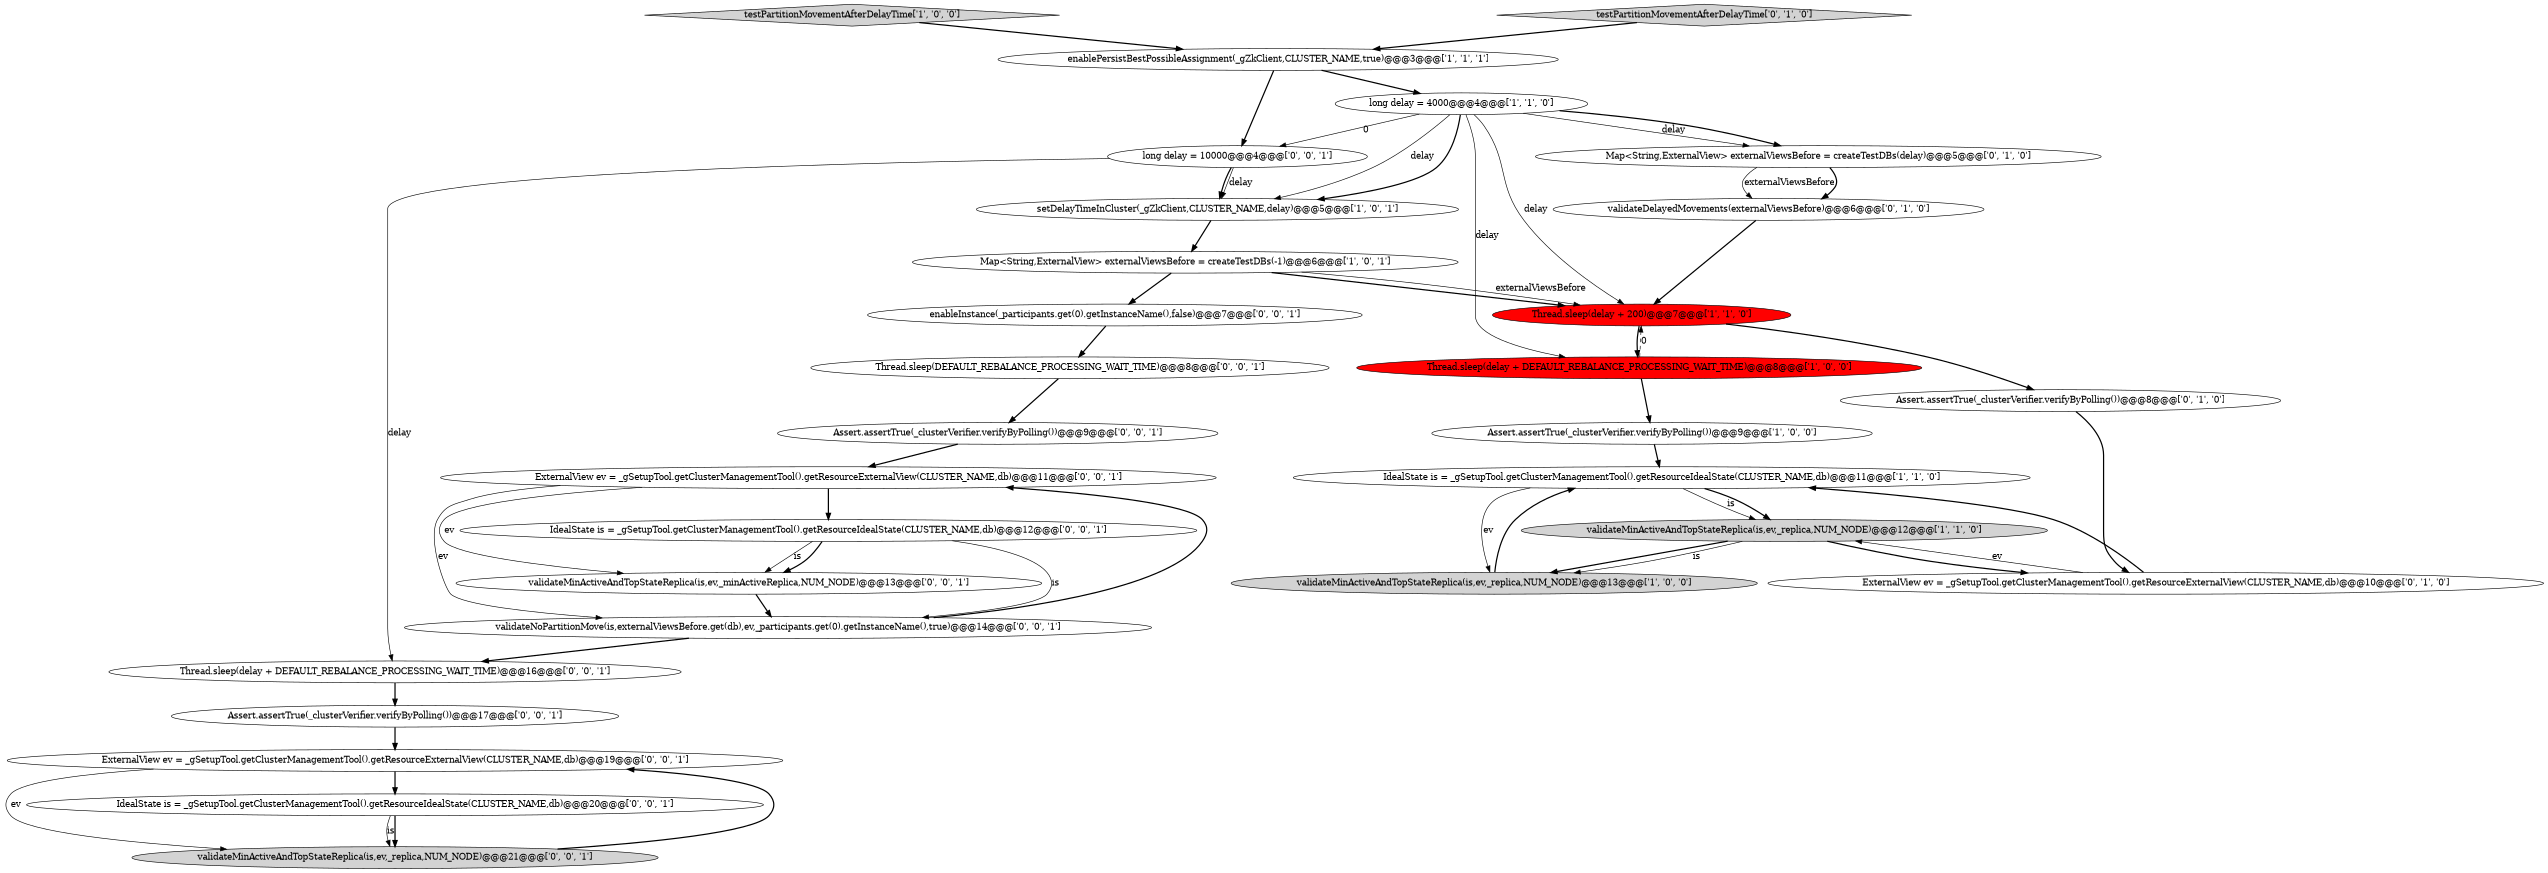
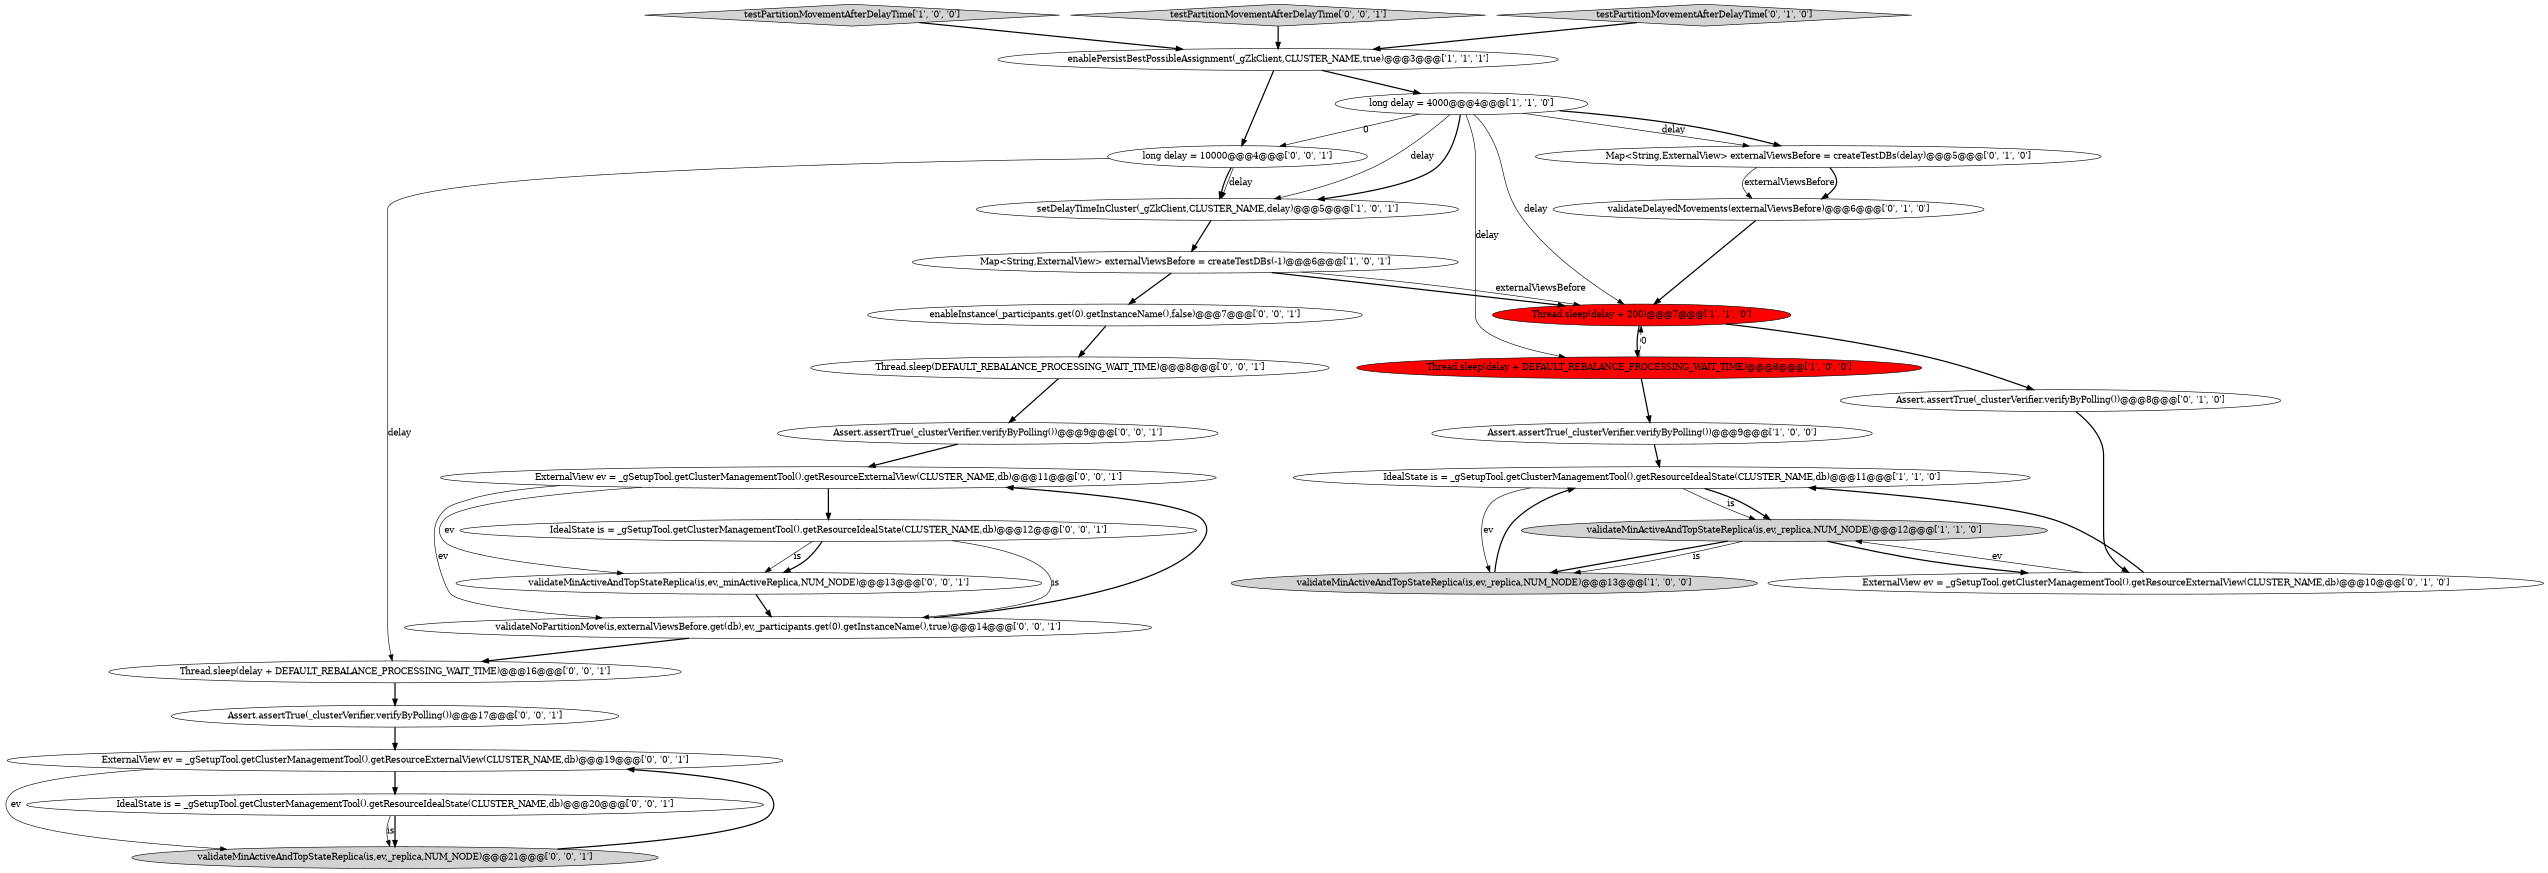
none -> (1278, 15)
